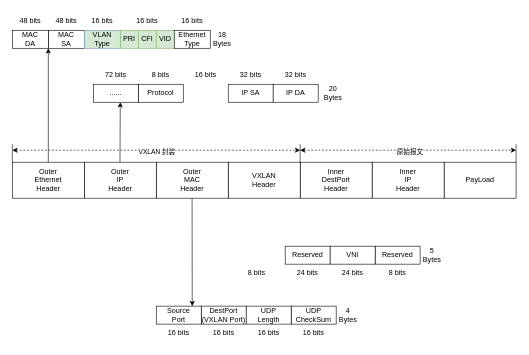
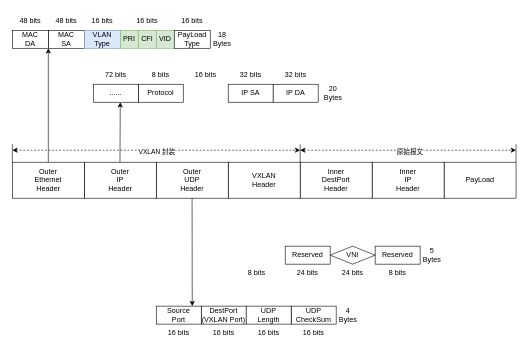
(102, 39) -> (102, 39)
(192, 39) -> (192, 39)
(192, 180) -> (192, 180)
(353, 255) -> (353, 255)
